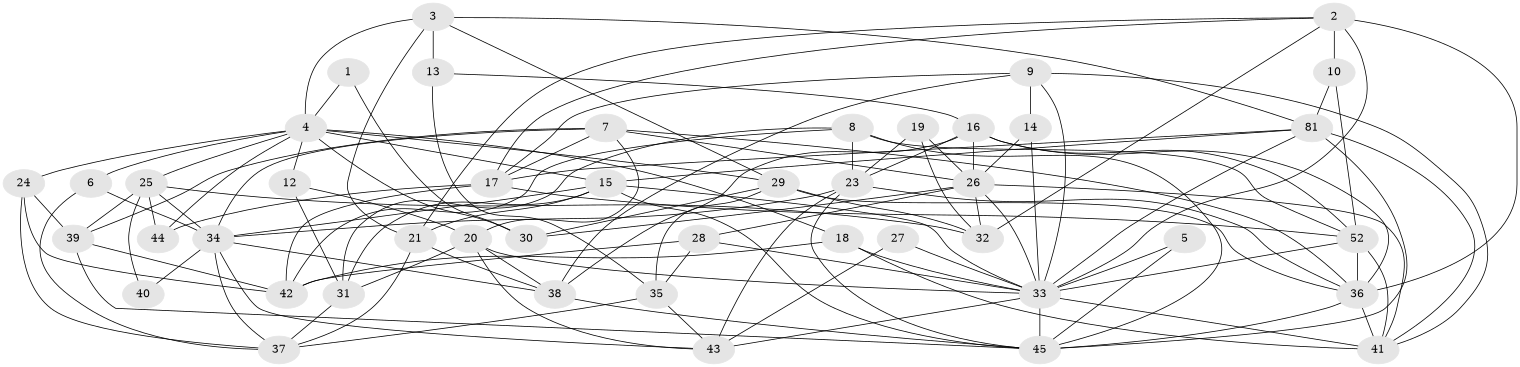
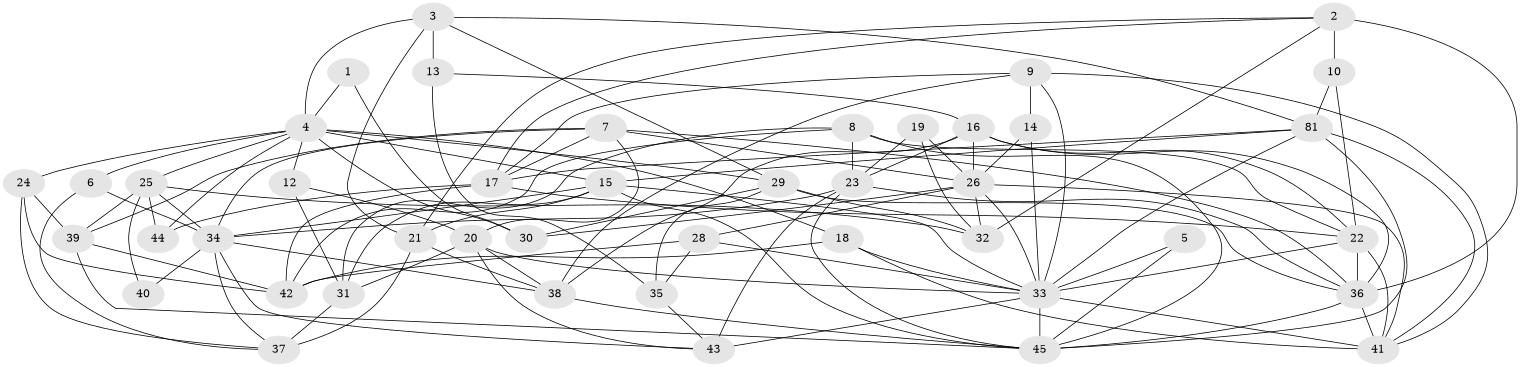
(1267, 186) -> none
(898, 239) -> none
(1357, 239) -> (1357, 239)
(443, 328) -> none
